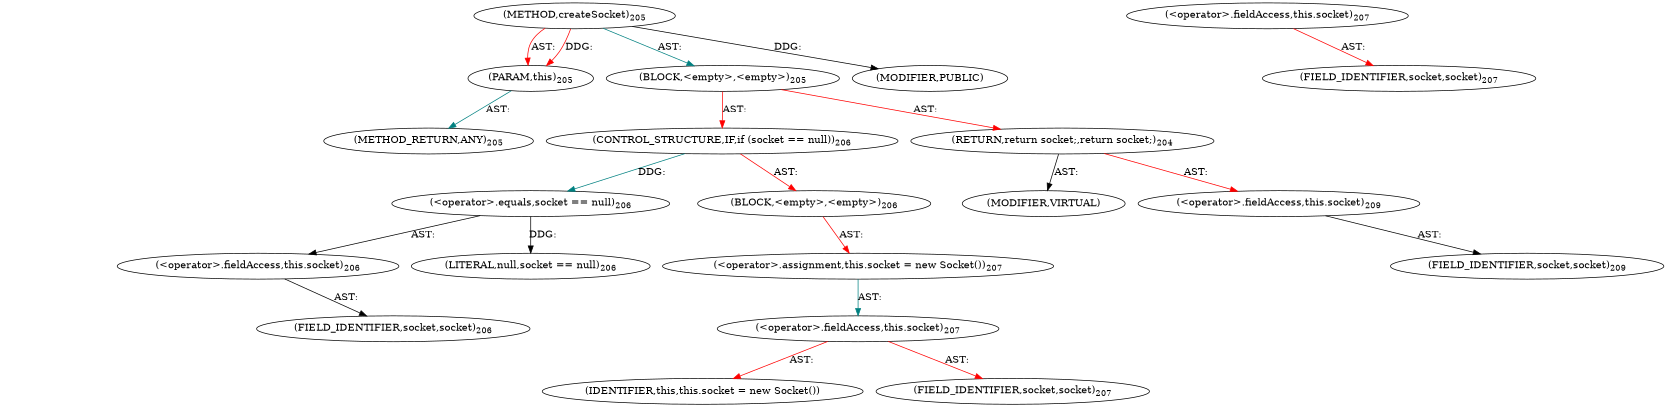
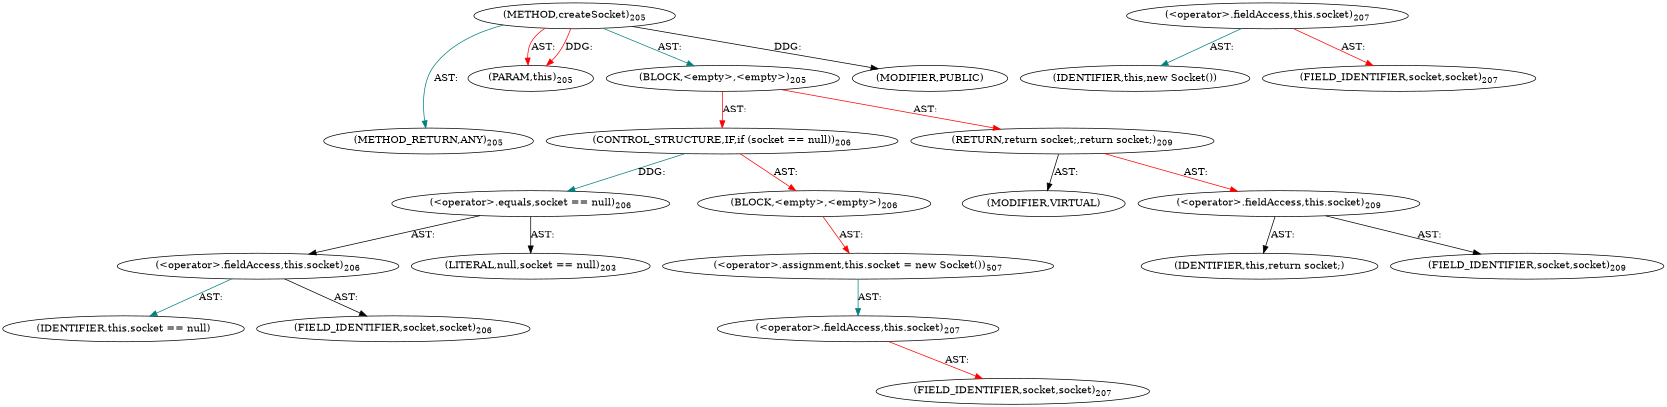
none -> (1135, 78)
(483, 108) -> (442, 57)
(1165, 140) -> (1165, 140)
(544, 235) -> (544, 235)
(608, 265) -> (608, 265)
(994, 265) -> (994, 265)
none -> (1260, 266)
none -> (124, 329)
(703, 391) -> none
